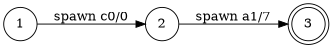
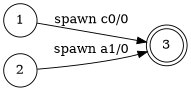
(233, 17) -> (92, 50)
(86, 24) -> (87, 32)
